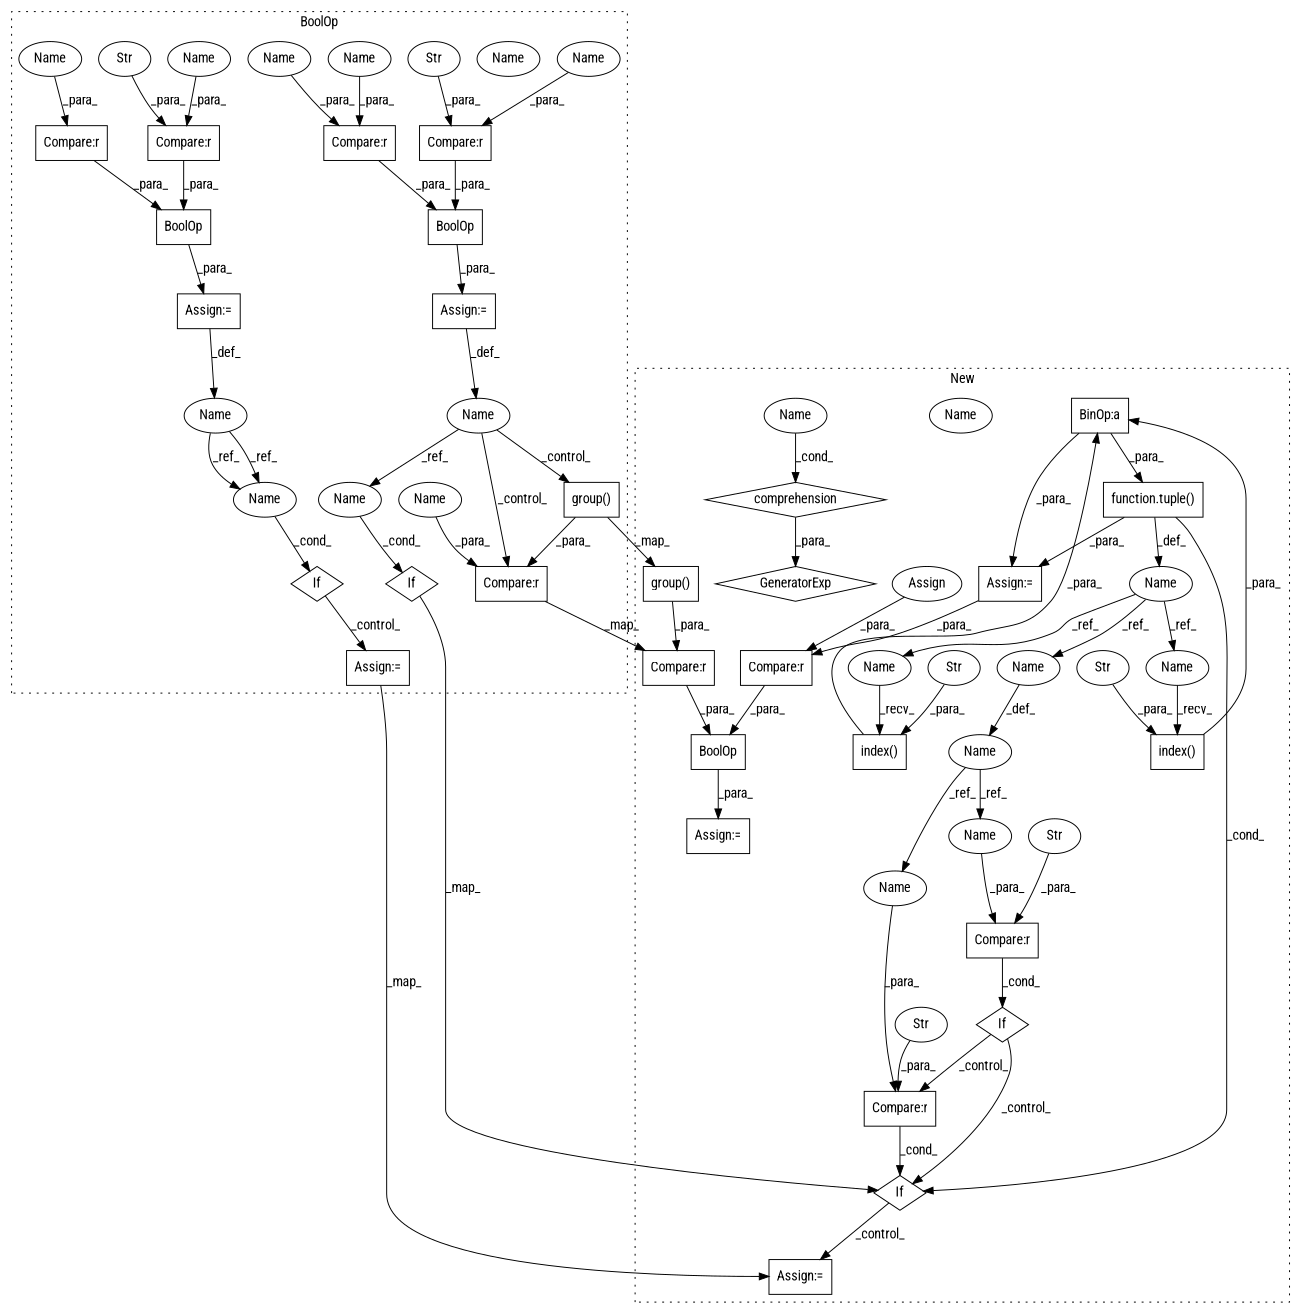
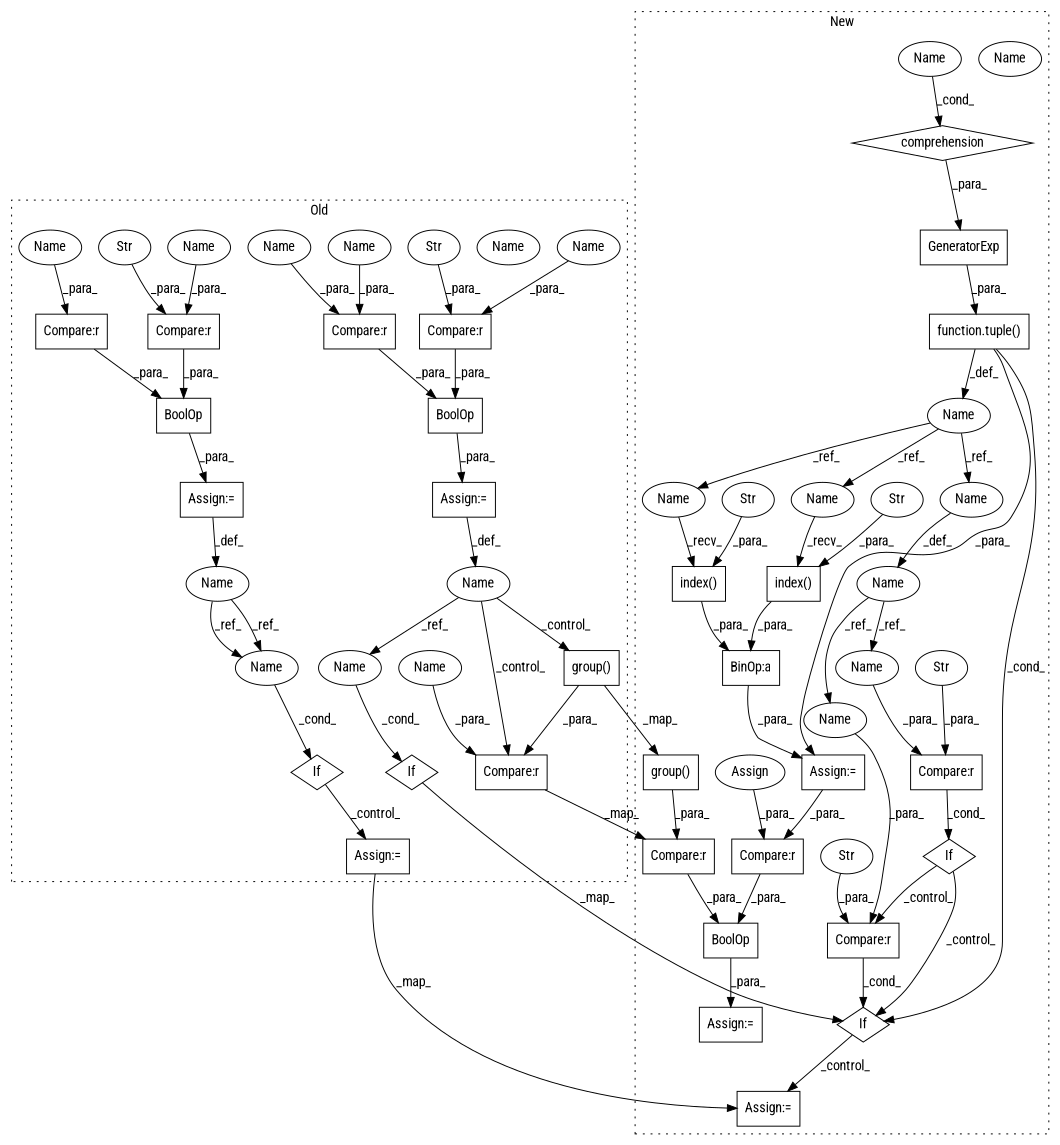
(319, 23) -> (319, 211)
(1124, 454) -> (971, 285)
(796, 584) -> (964, 247)
